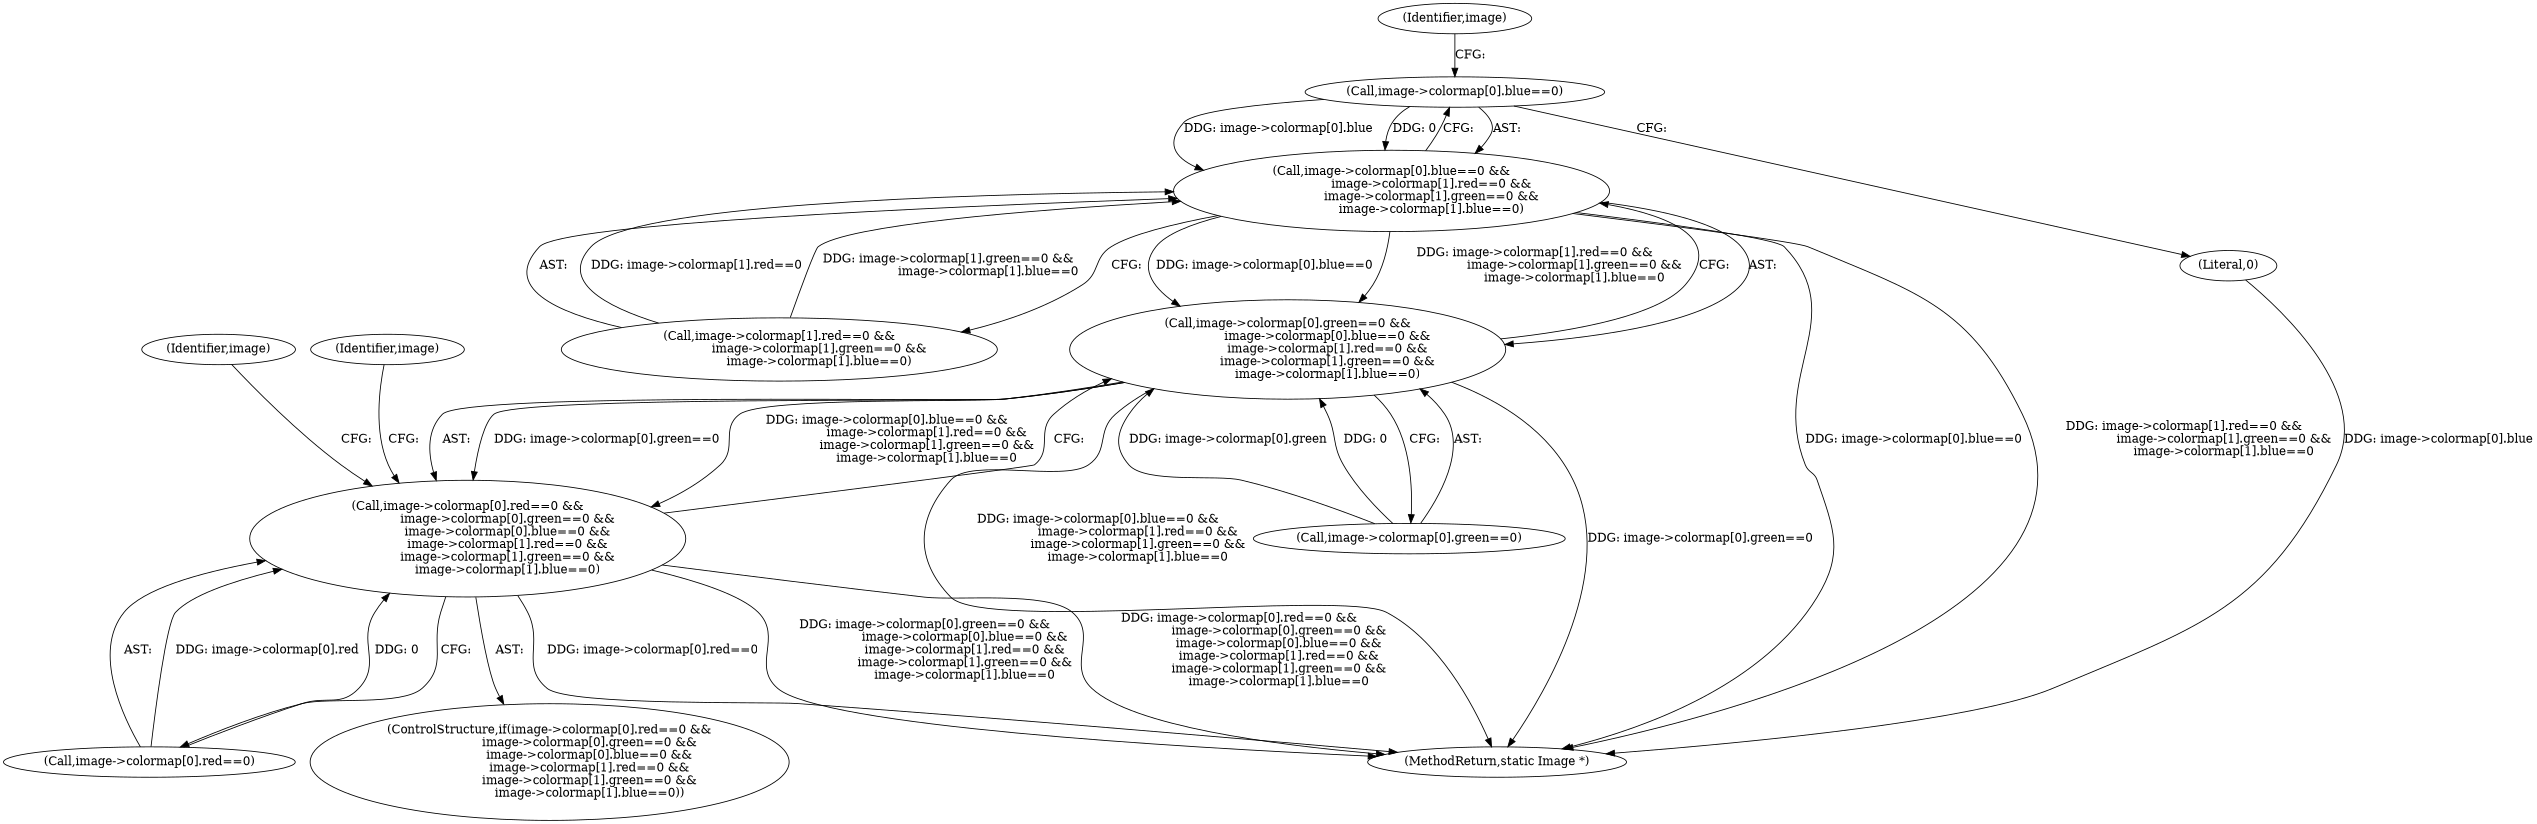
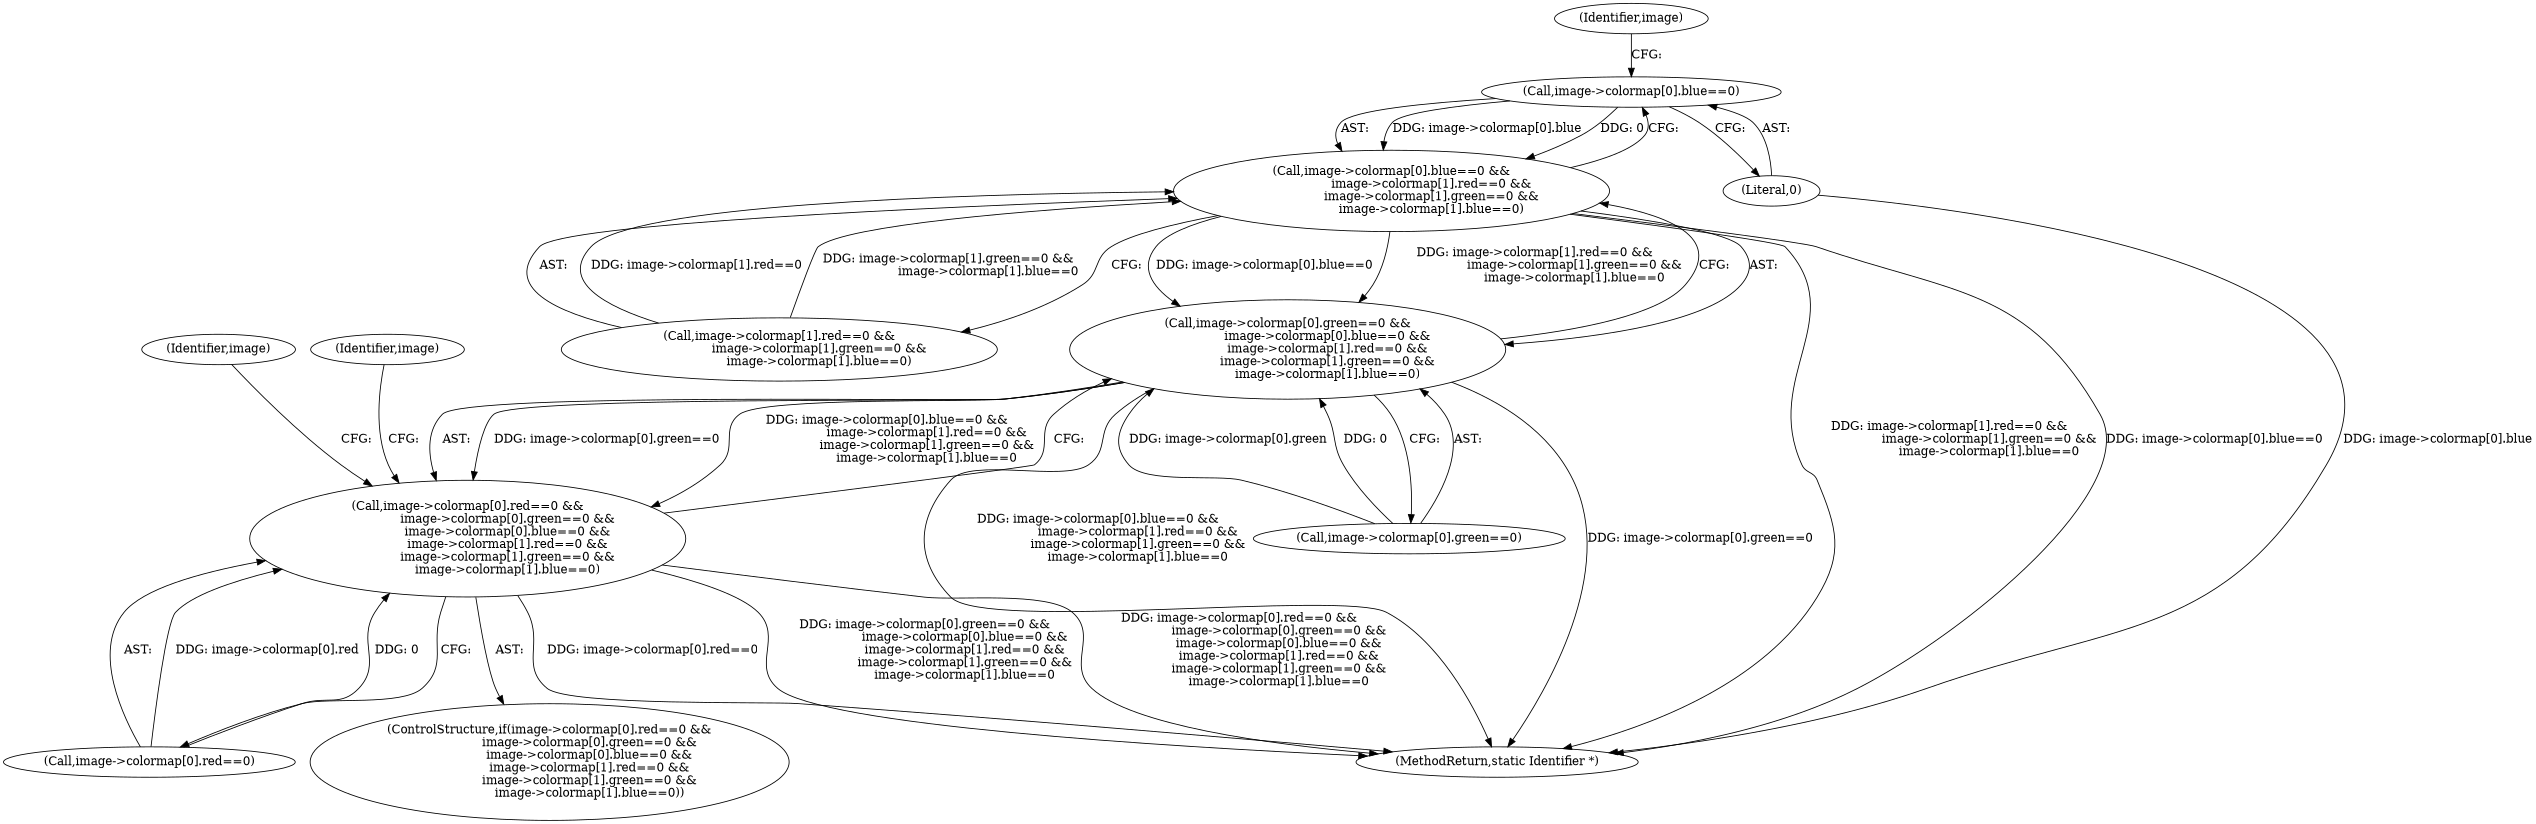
none -> (1759, 129)
(1497, 762) -> (1497, 762)
